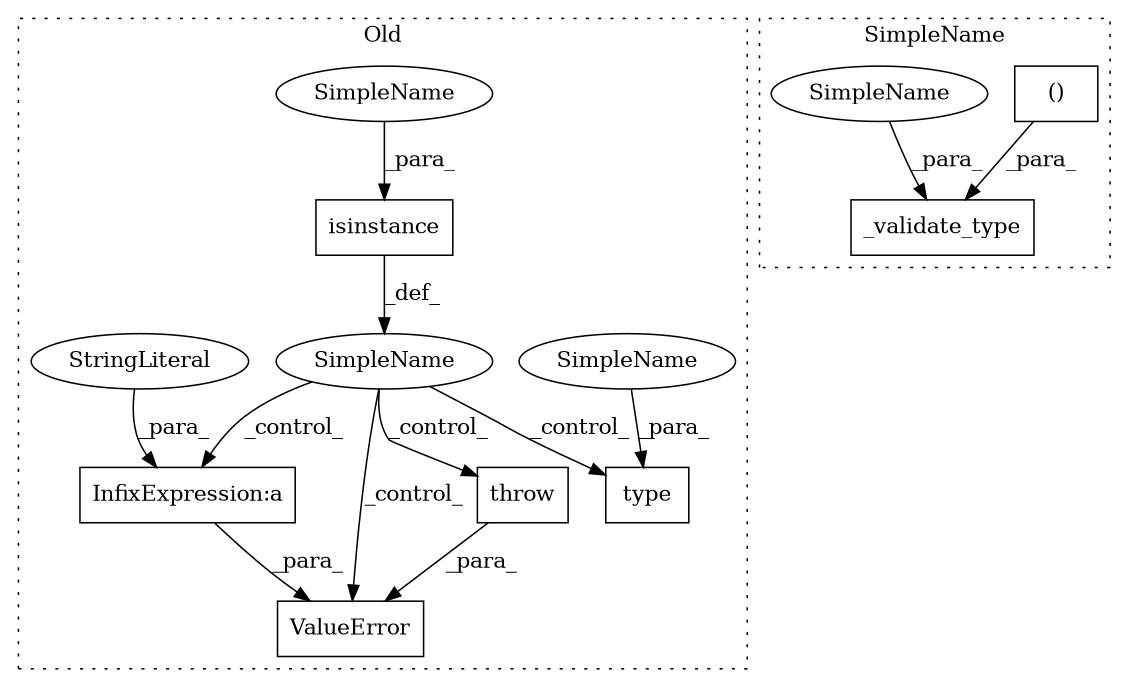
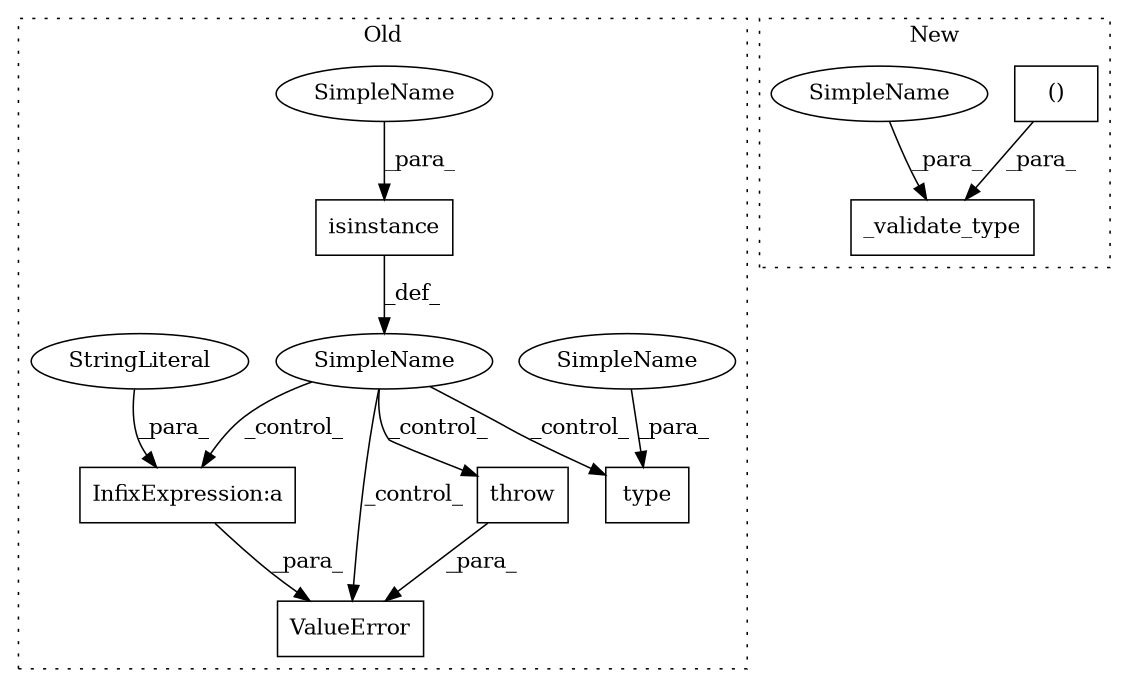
(935, 36) -> (935, 36)
